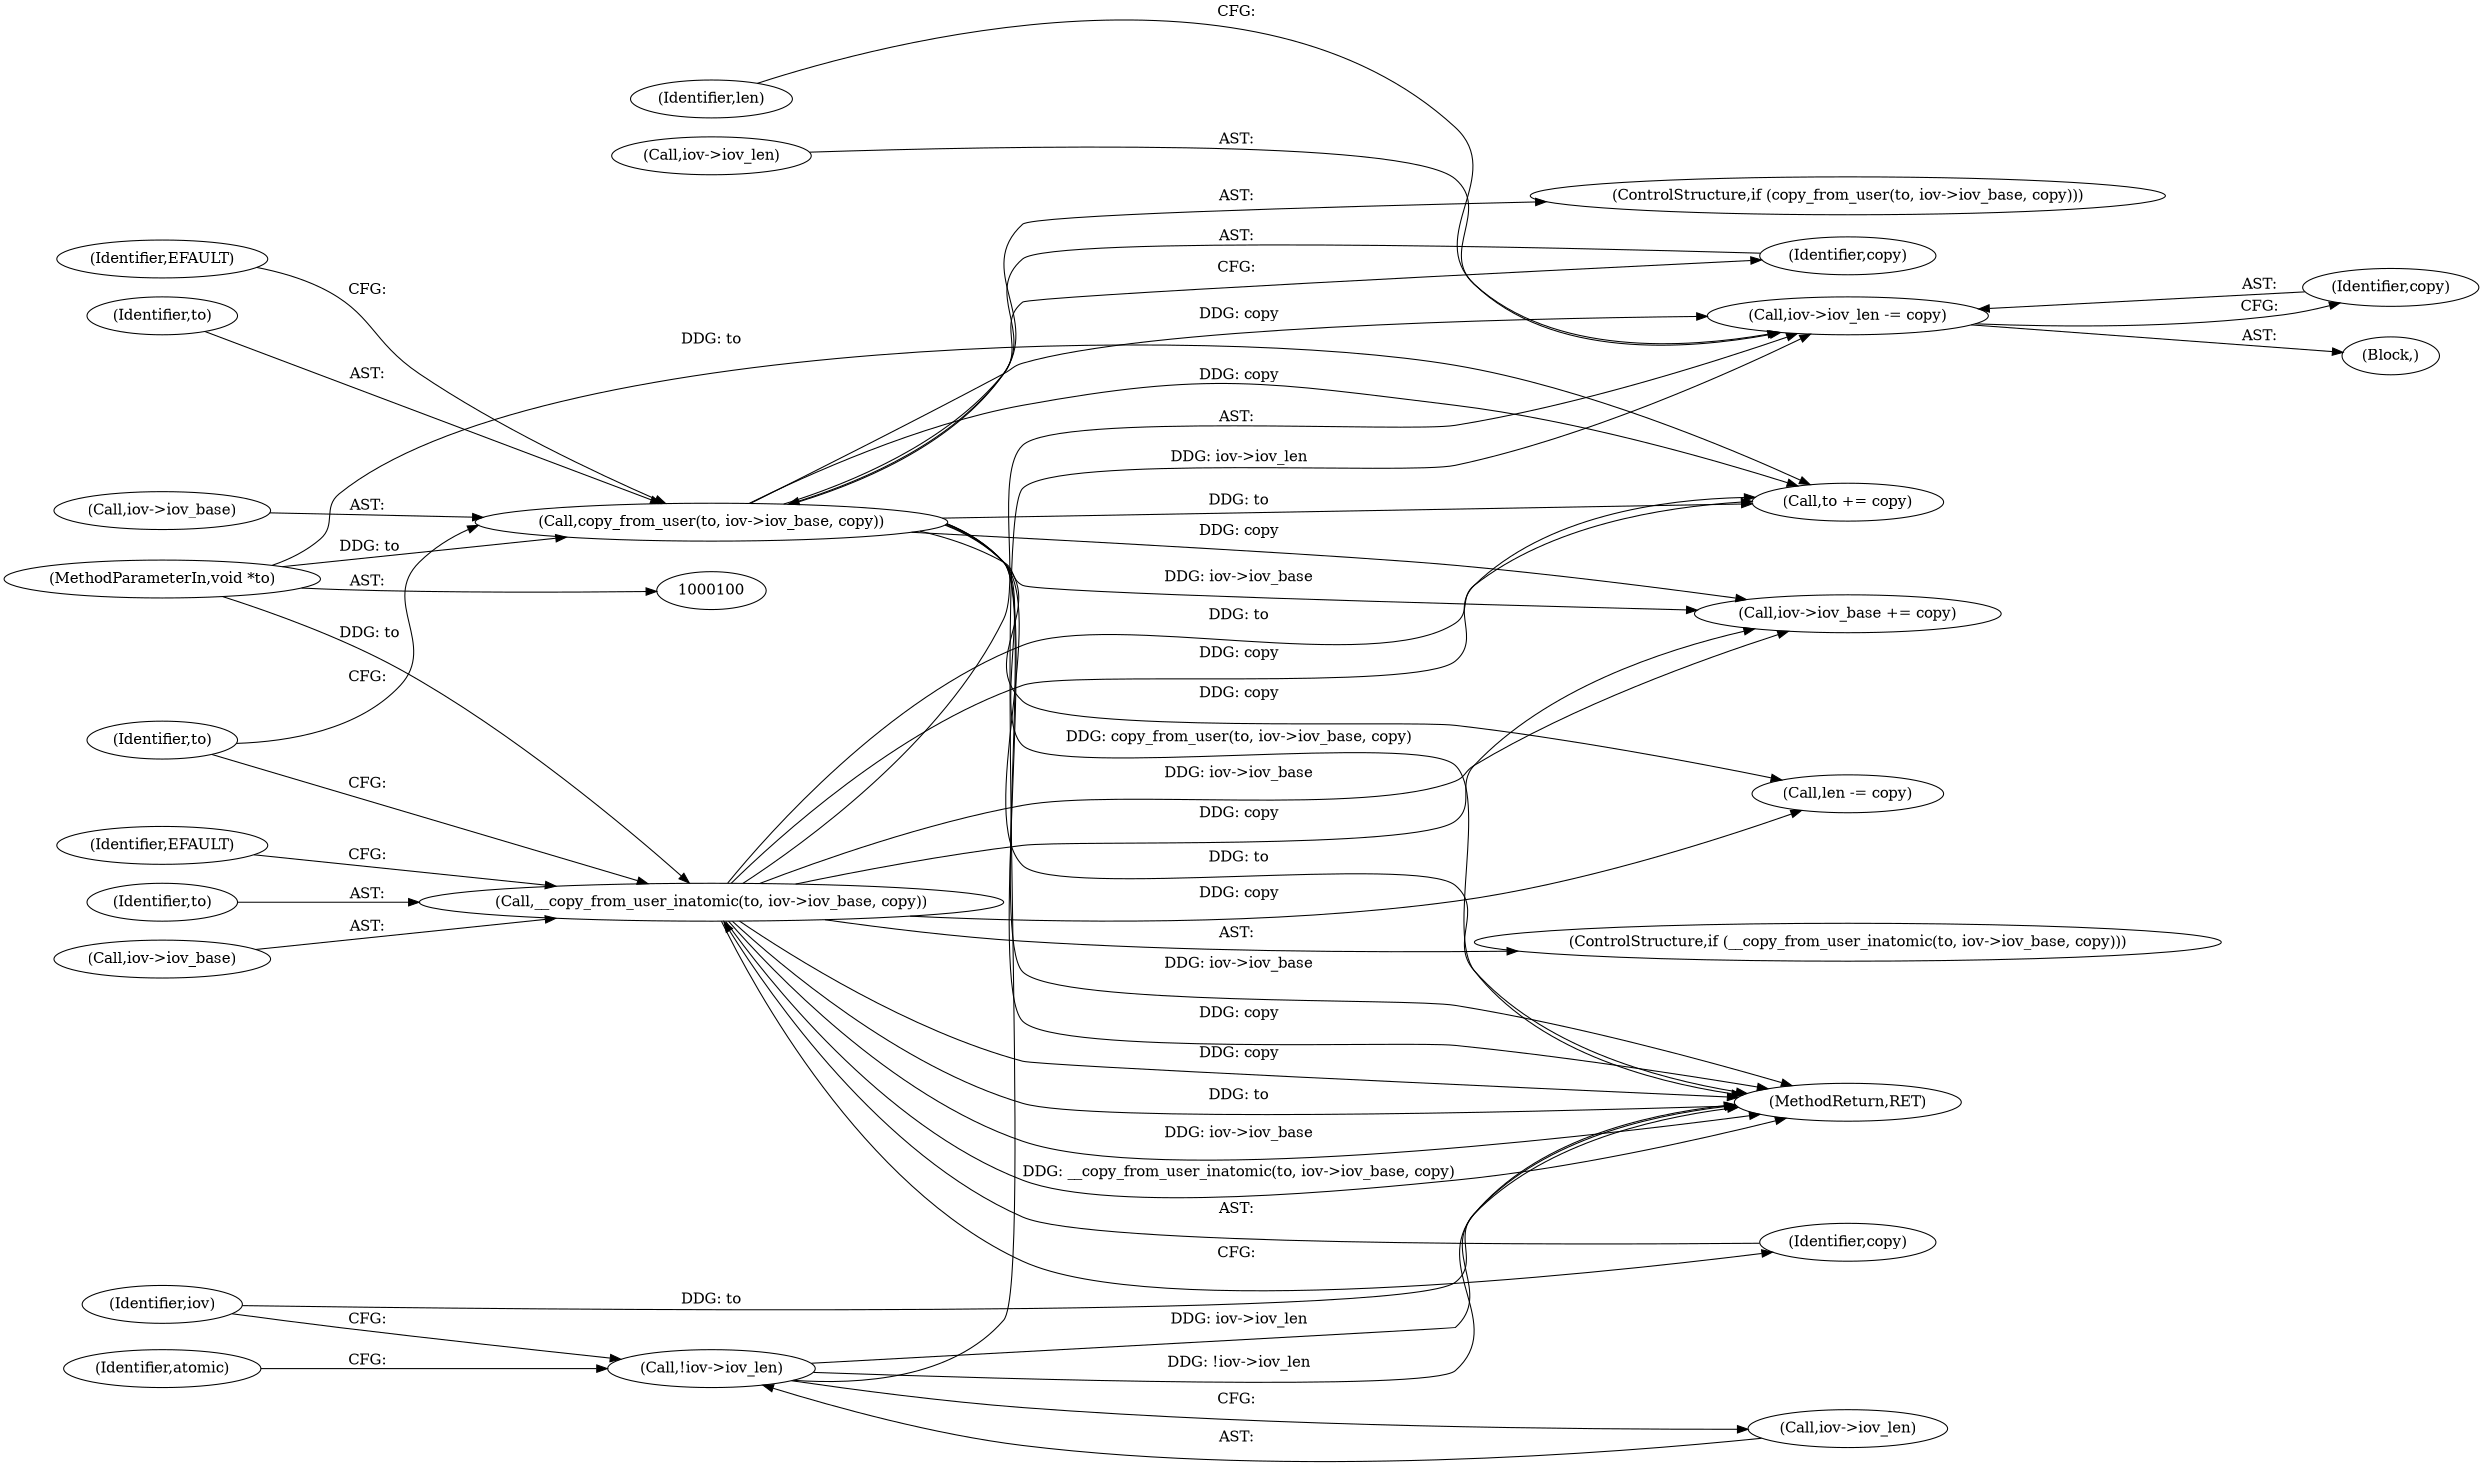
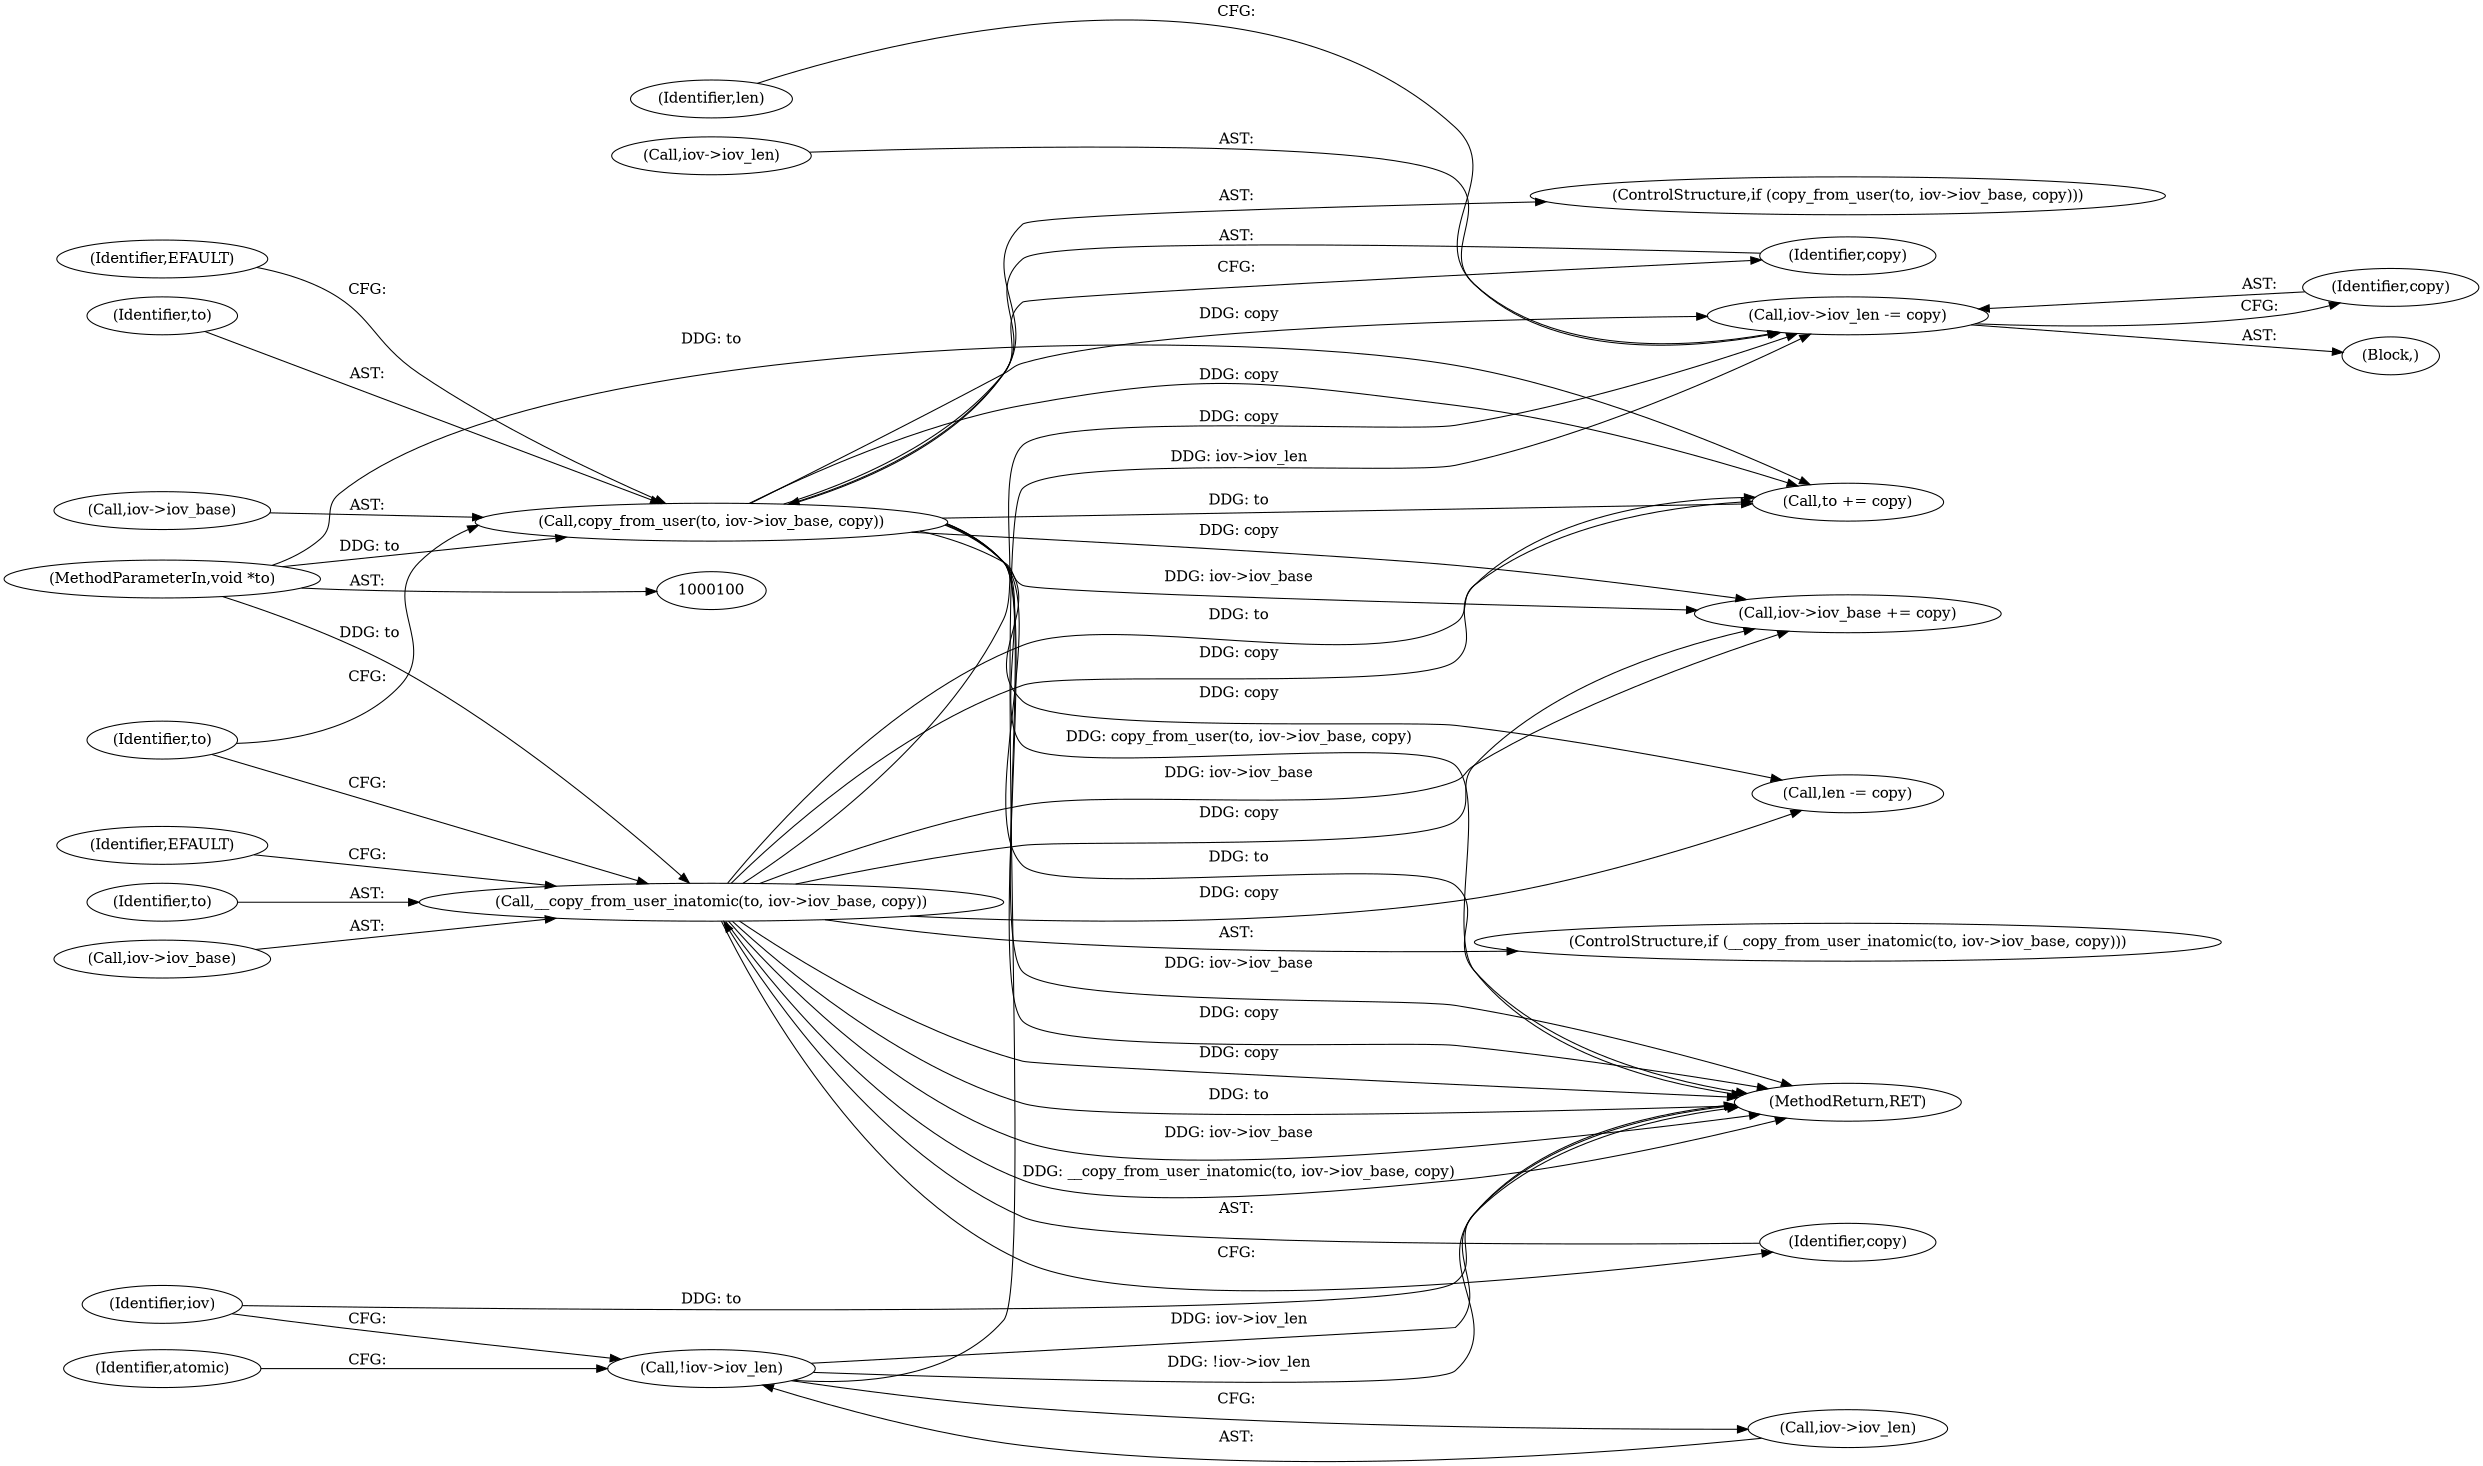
(1239, 417) -> (1239, 417)
